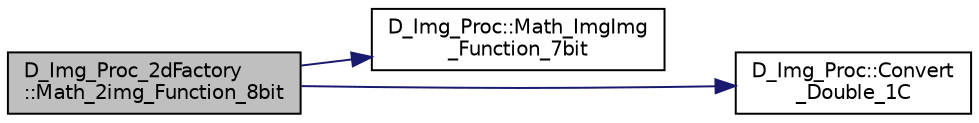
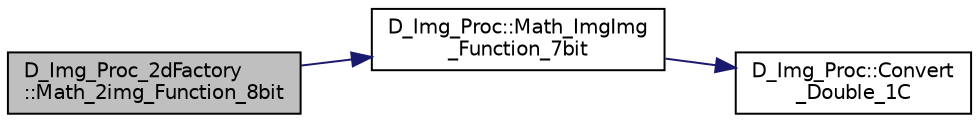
(508, 88) -> (691, 62)
